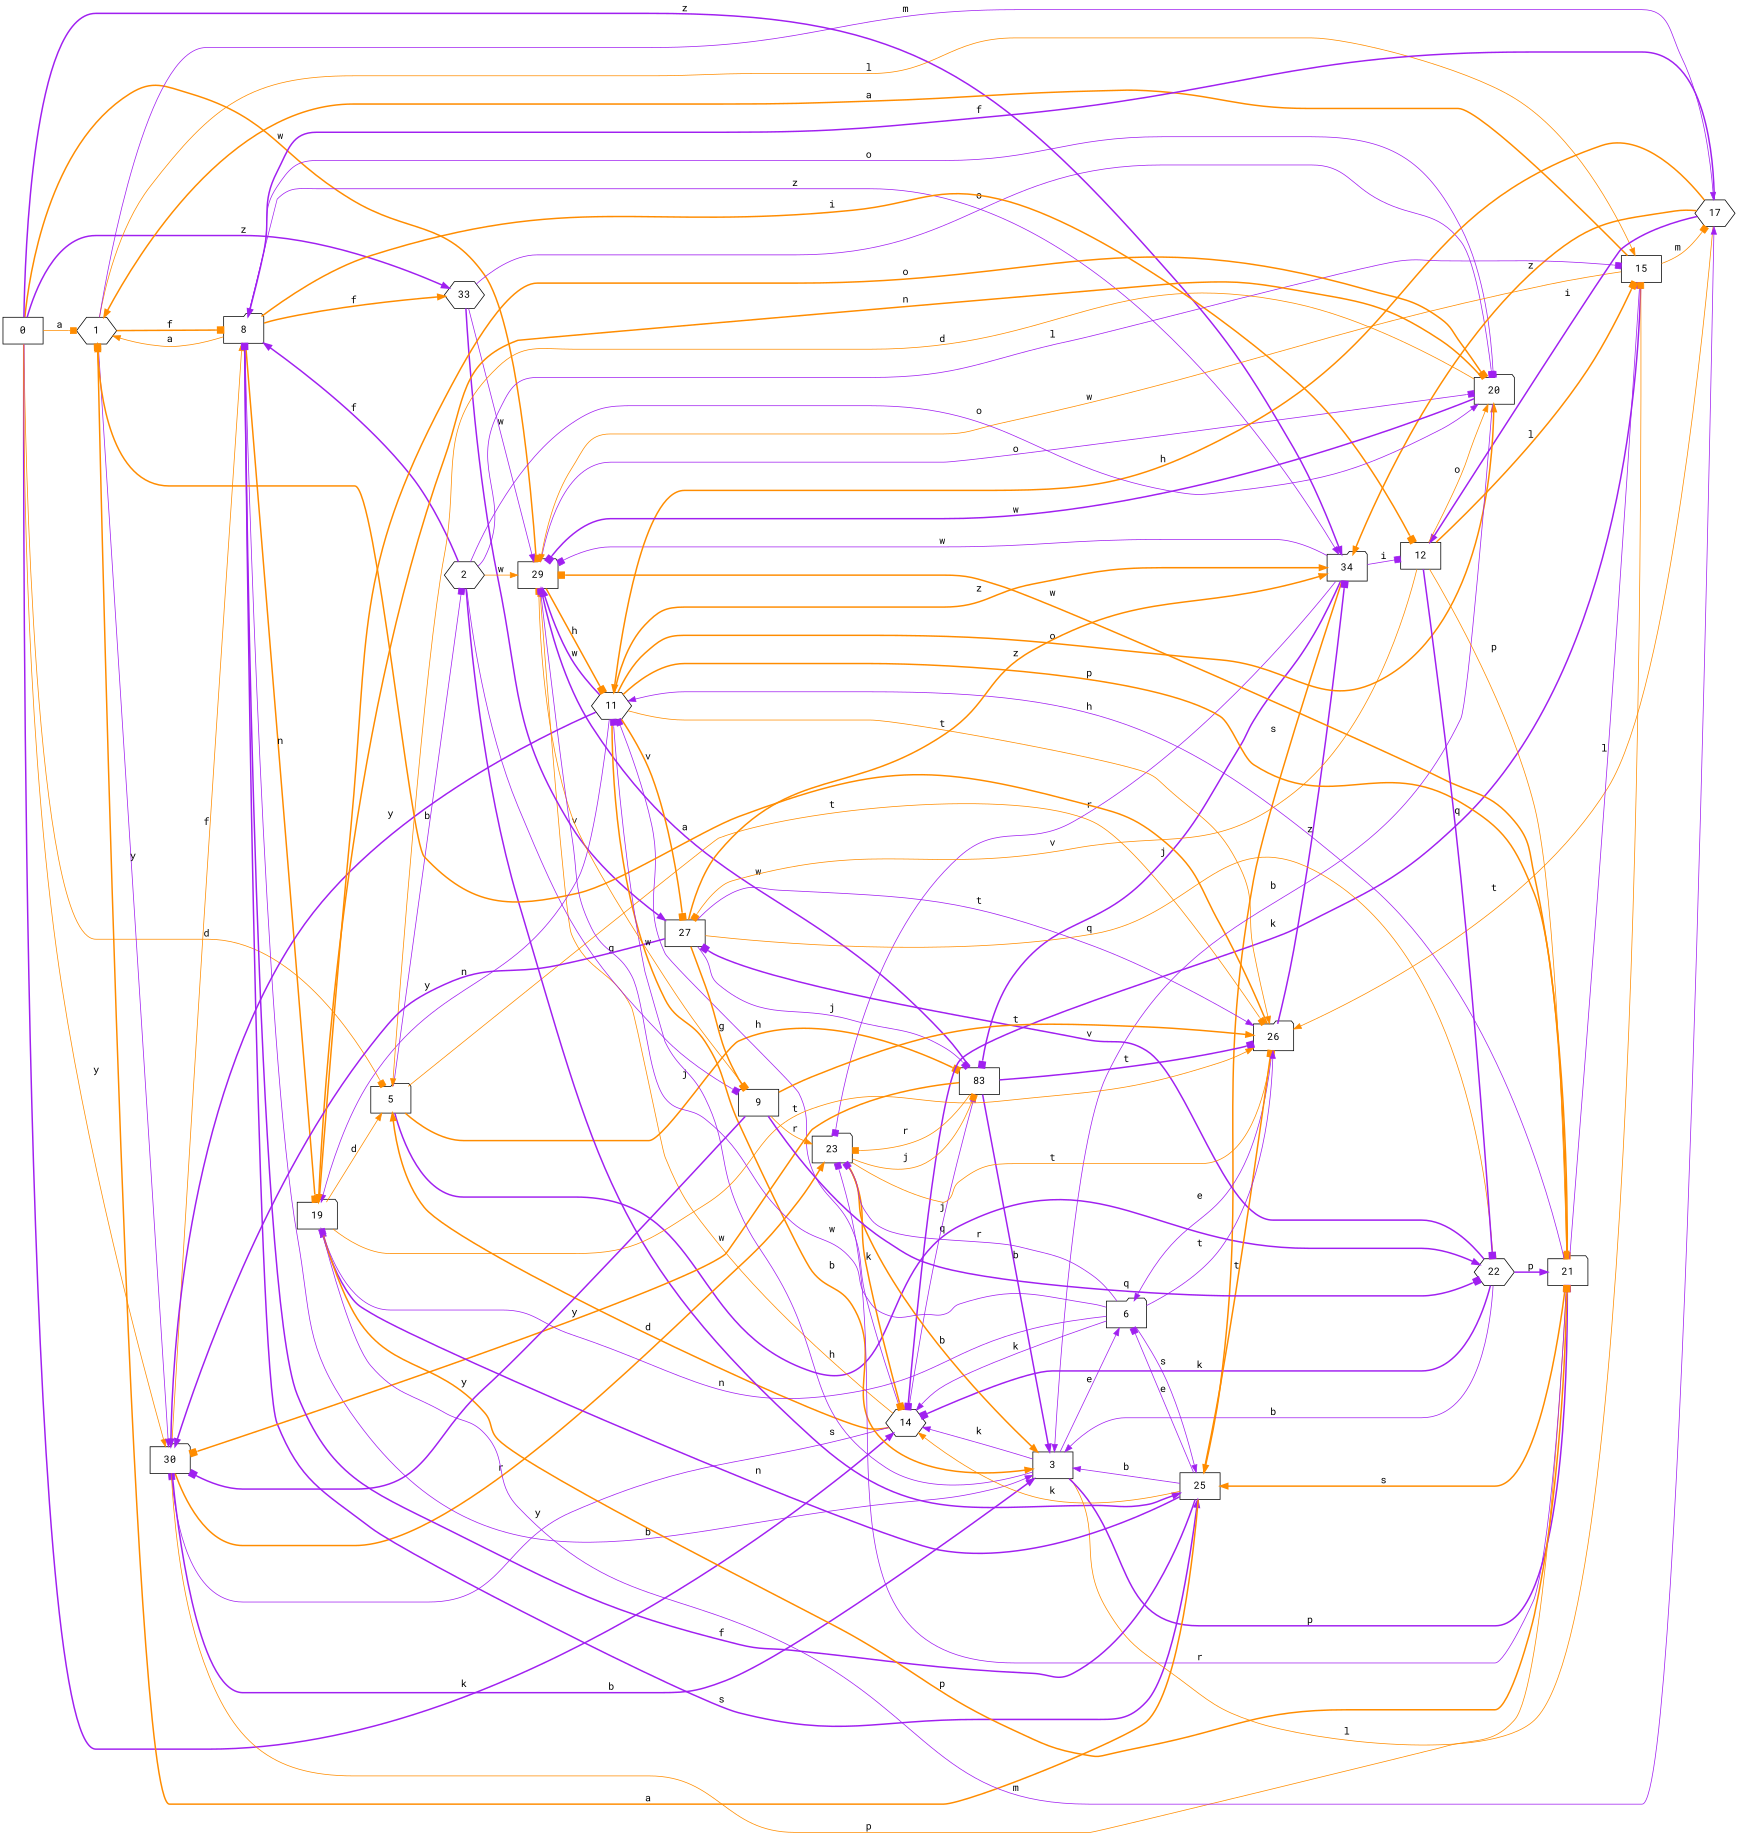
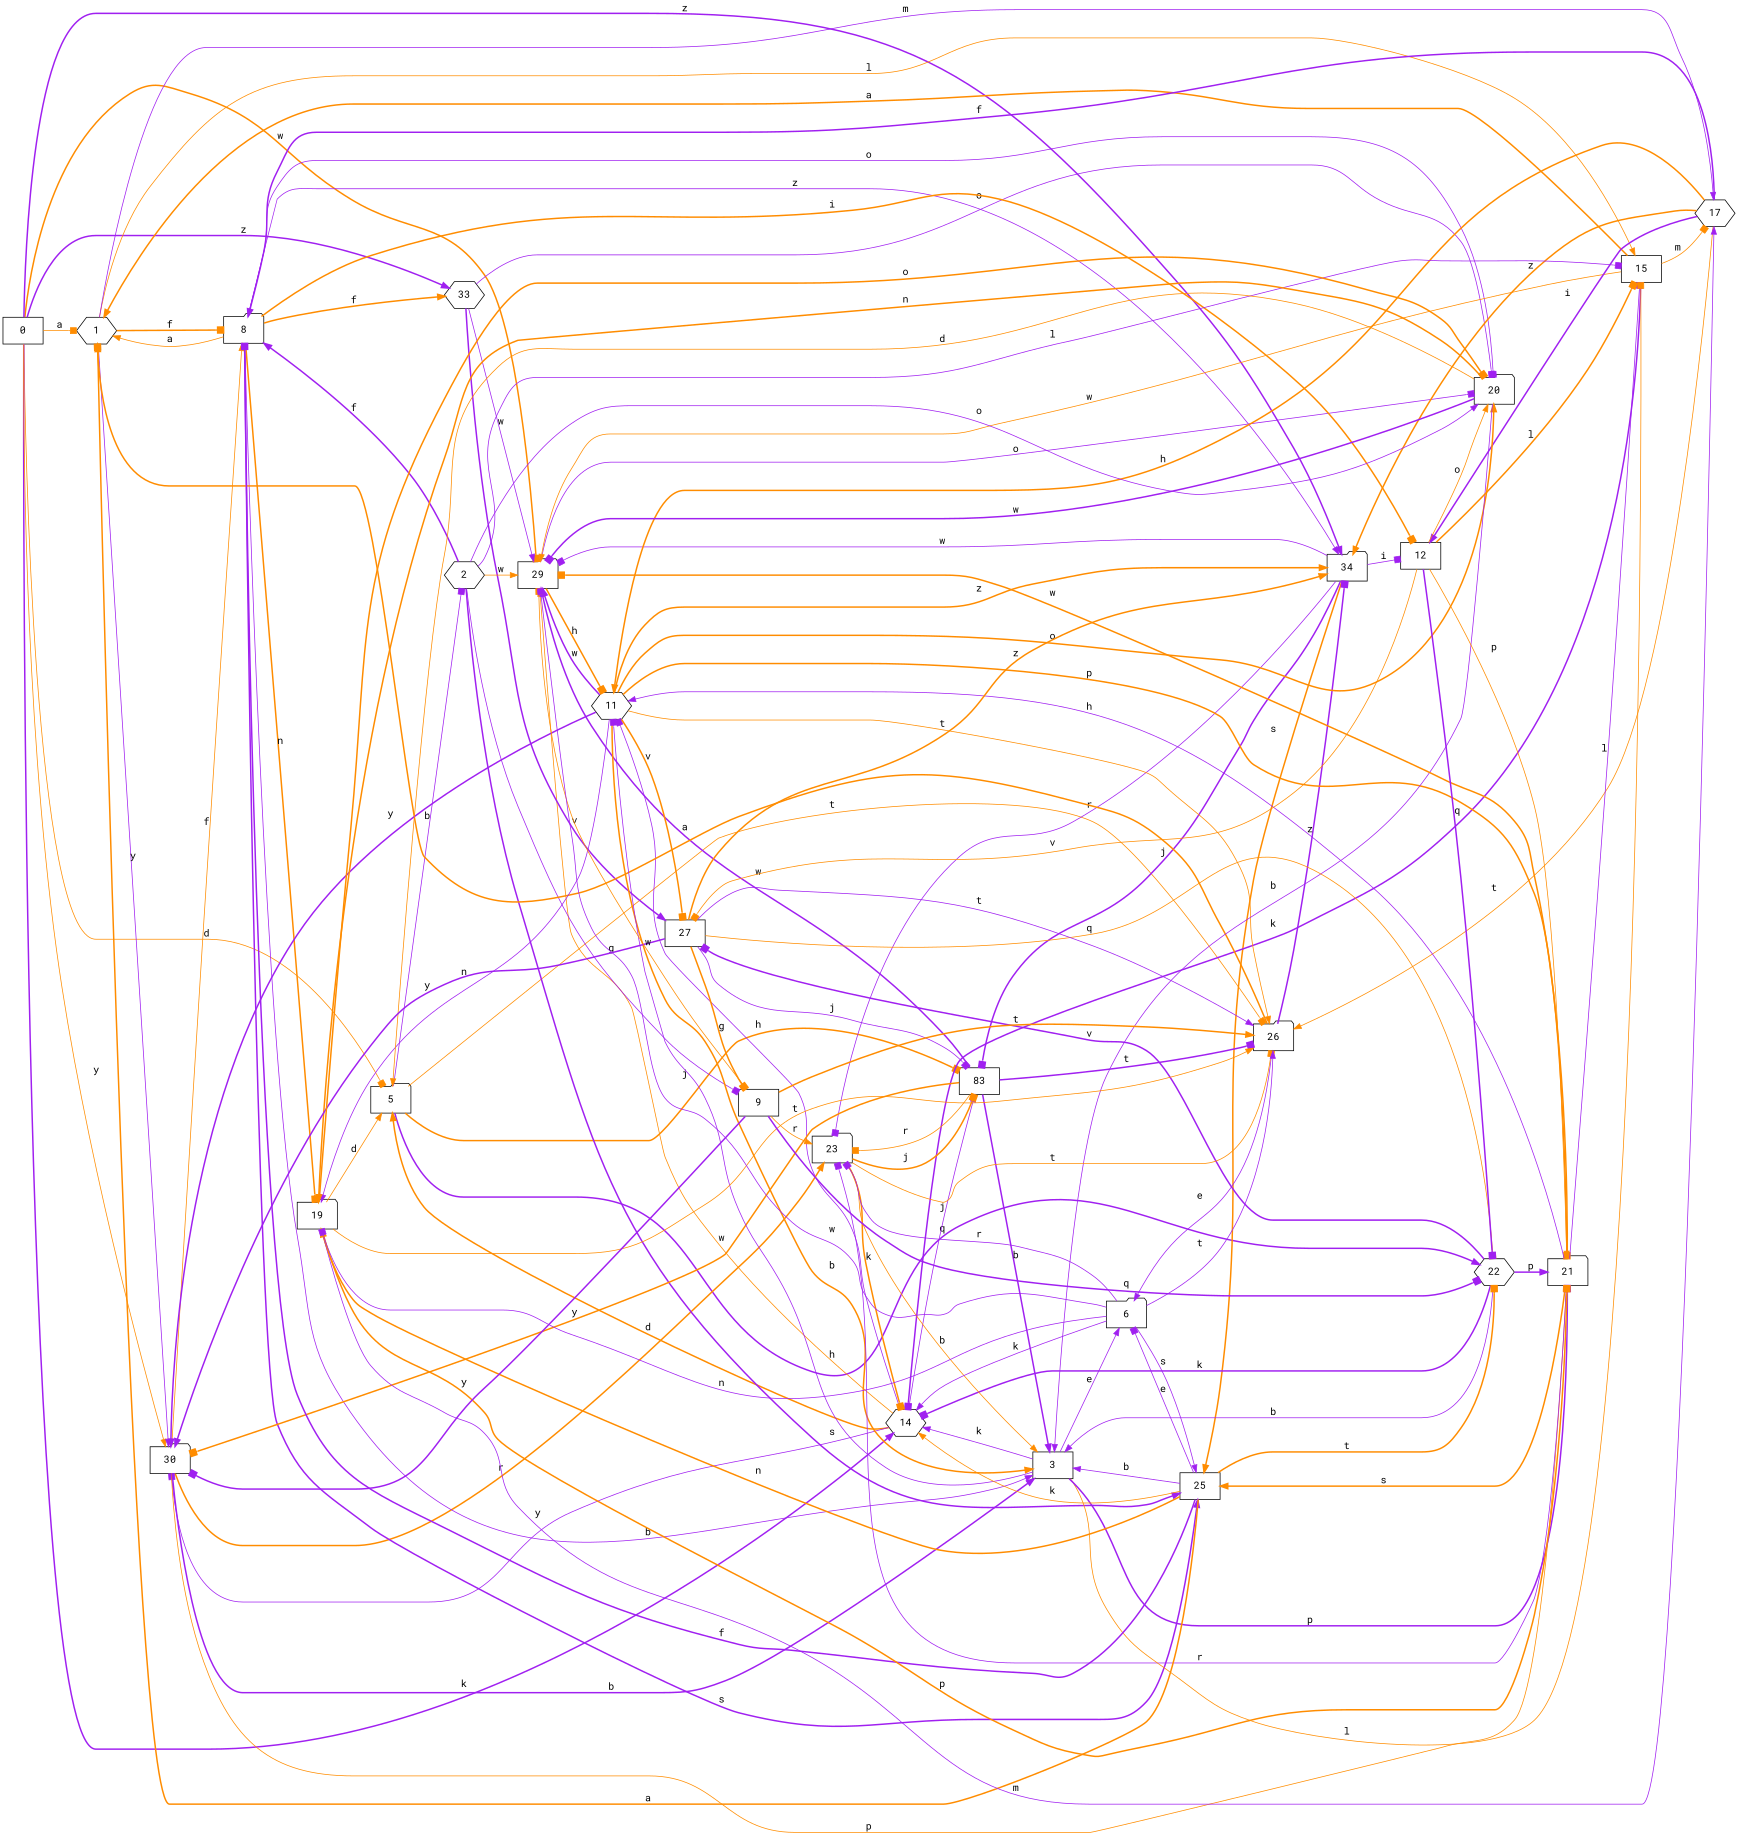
(927, 1162) -> (927, 1162)
(1240, 1266) -> (1412, 1452)
(913, 1310) -> (913, 1310)
(724, 1471) -> (724, 1471)
